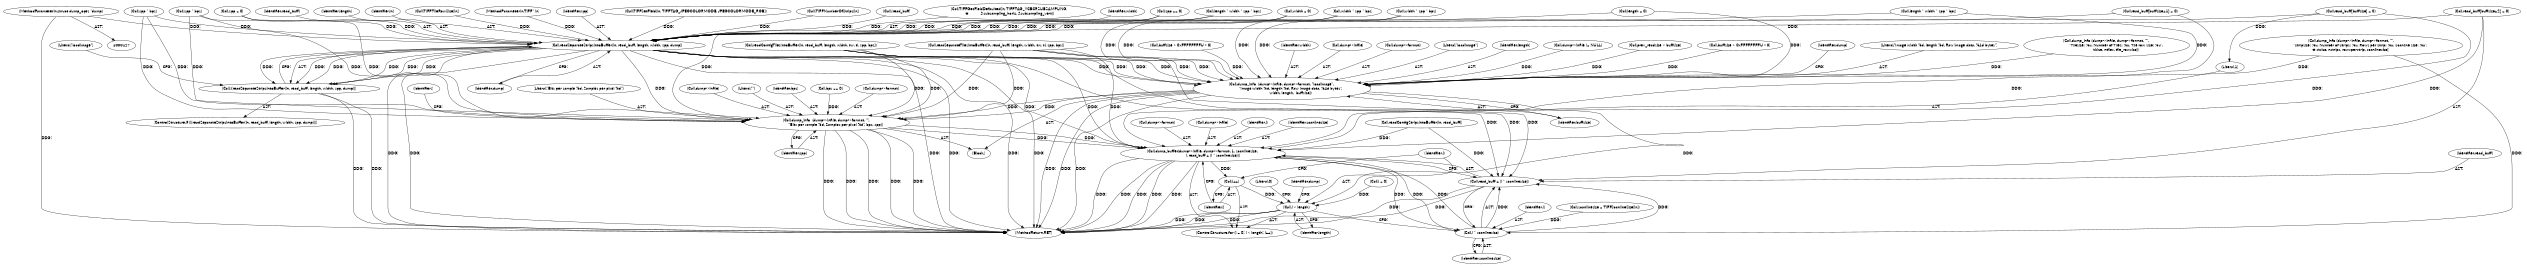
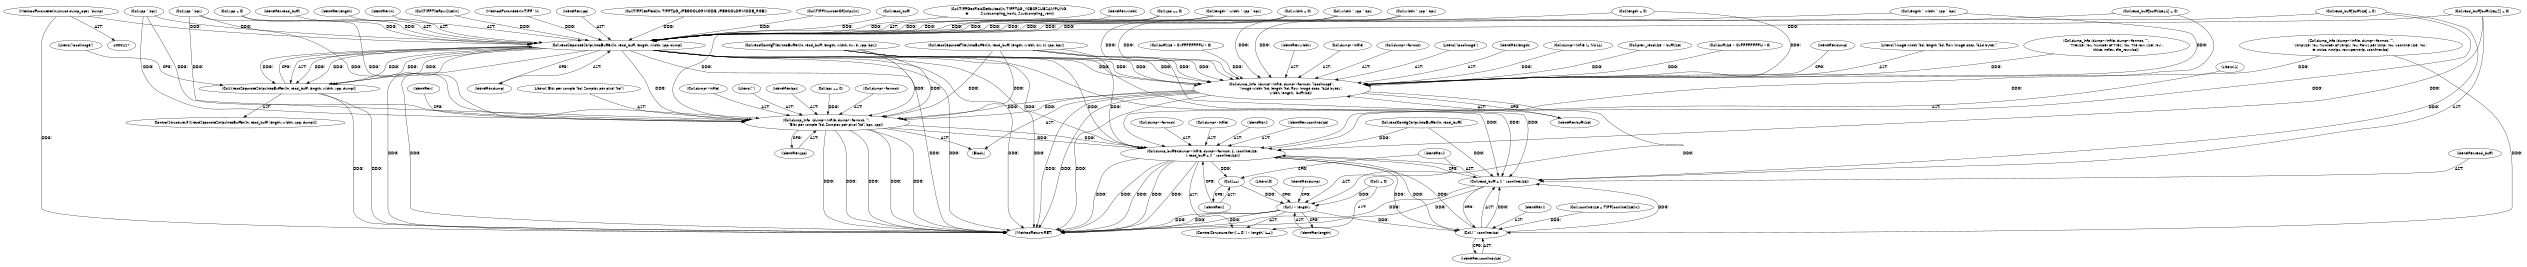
(2262, 23) -> (2080, 151)
(1240, 206) -> (1337, 226)
(1384, 220) -> (1384, 220)
